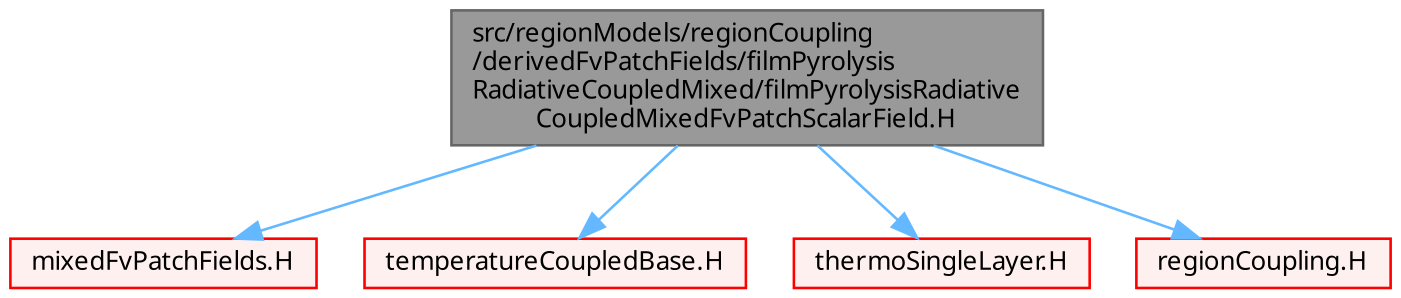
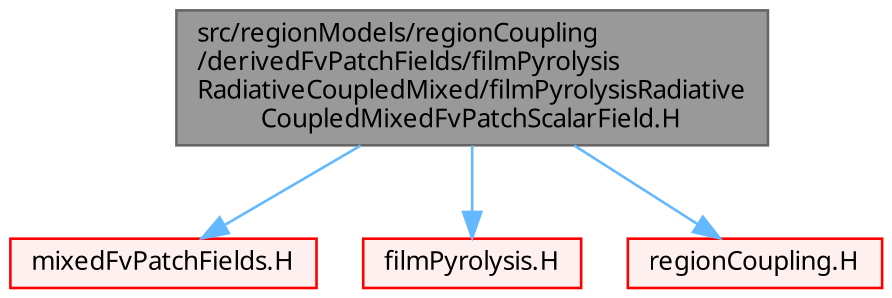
(555, 263) -> (472, 263)
(942, 263) -> none
